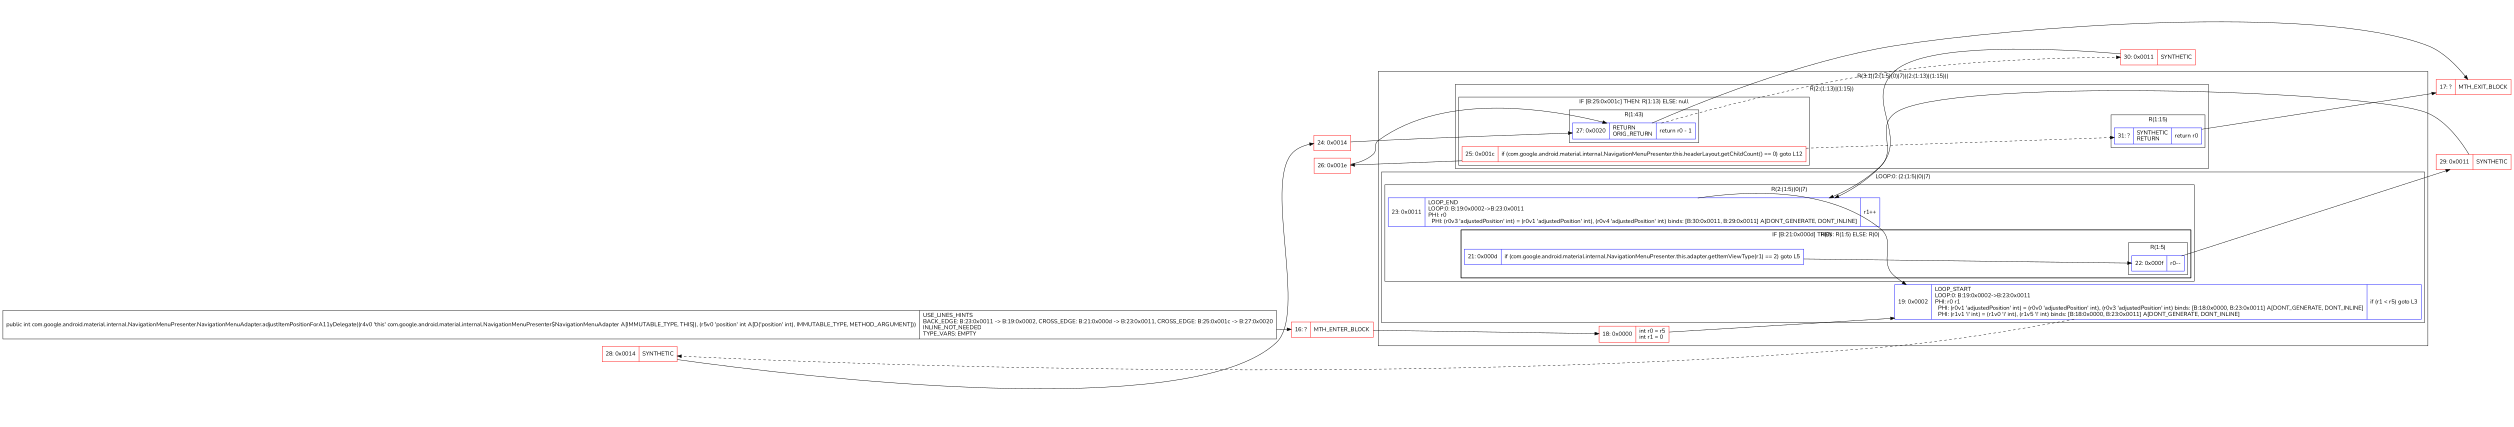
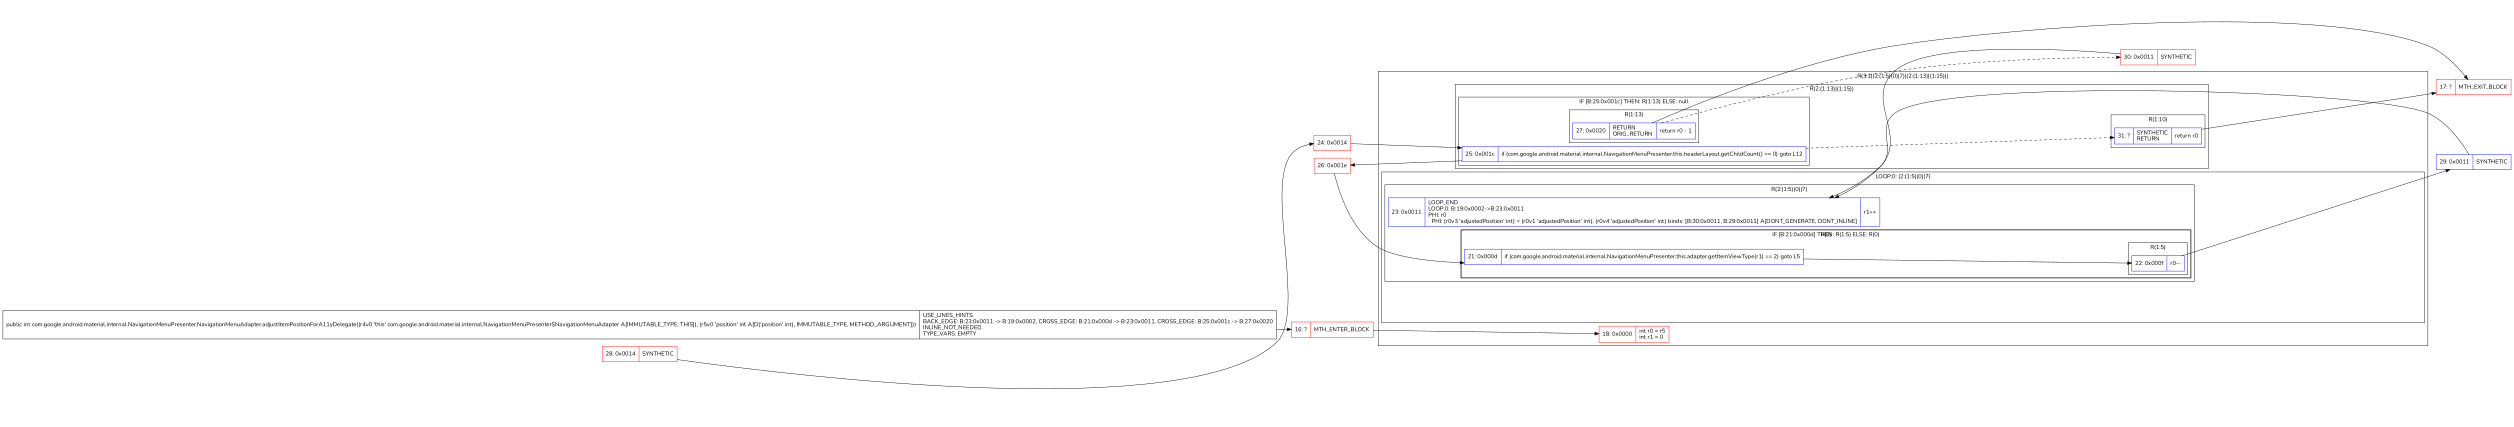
(1468, 110) -> (1373, 243)
(1634, 115) -> (1634, 115)
(2158, 120) -> (2158, 120)
(1465, 137) -> (1404, 146)
(1634, 154) -> (1634, 154)
(2474, 162) -> (2474, 162)
(2158, 302) -> none
